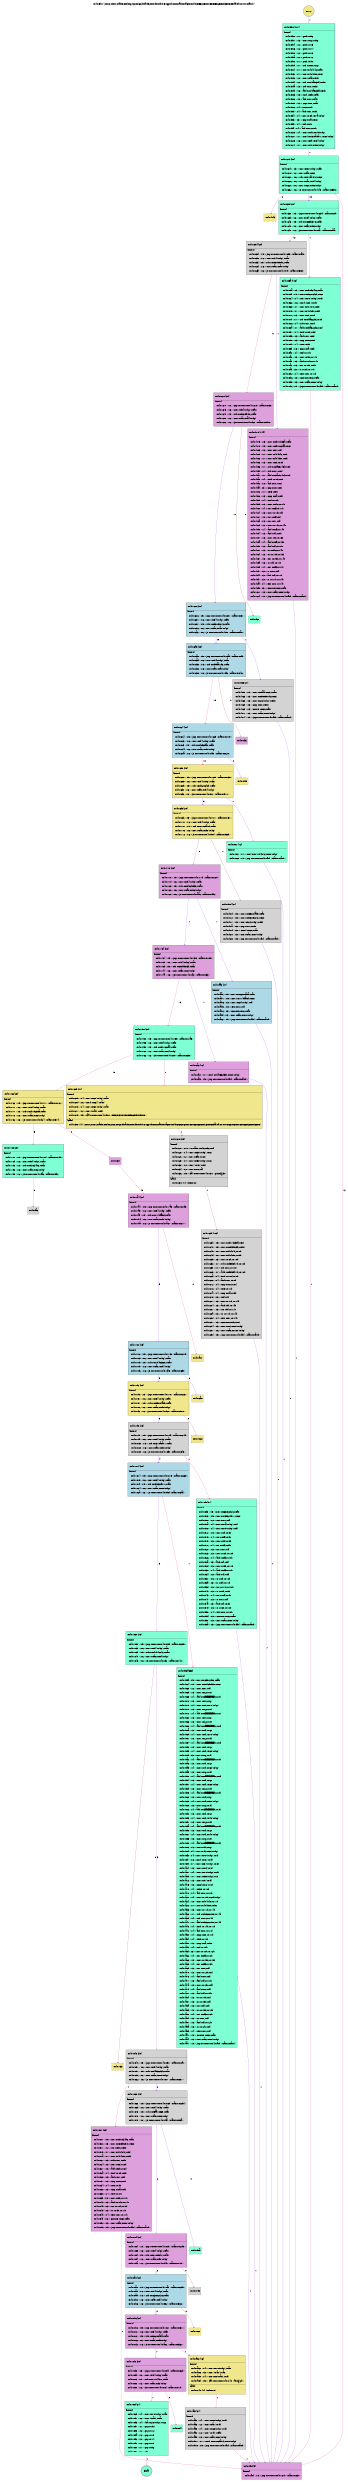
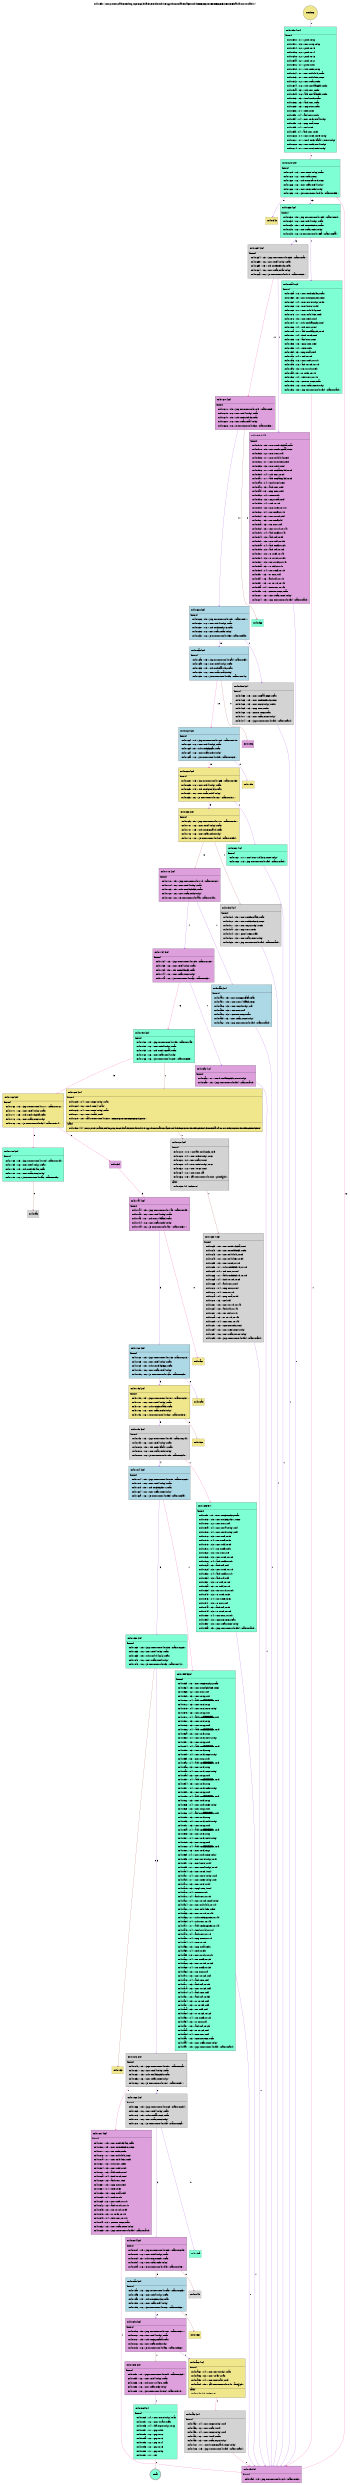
(309, 11) -> (310, 13)
(177, 2428) -> none
